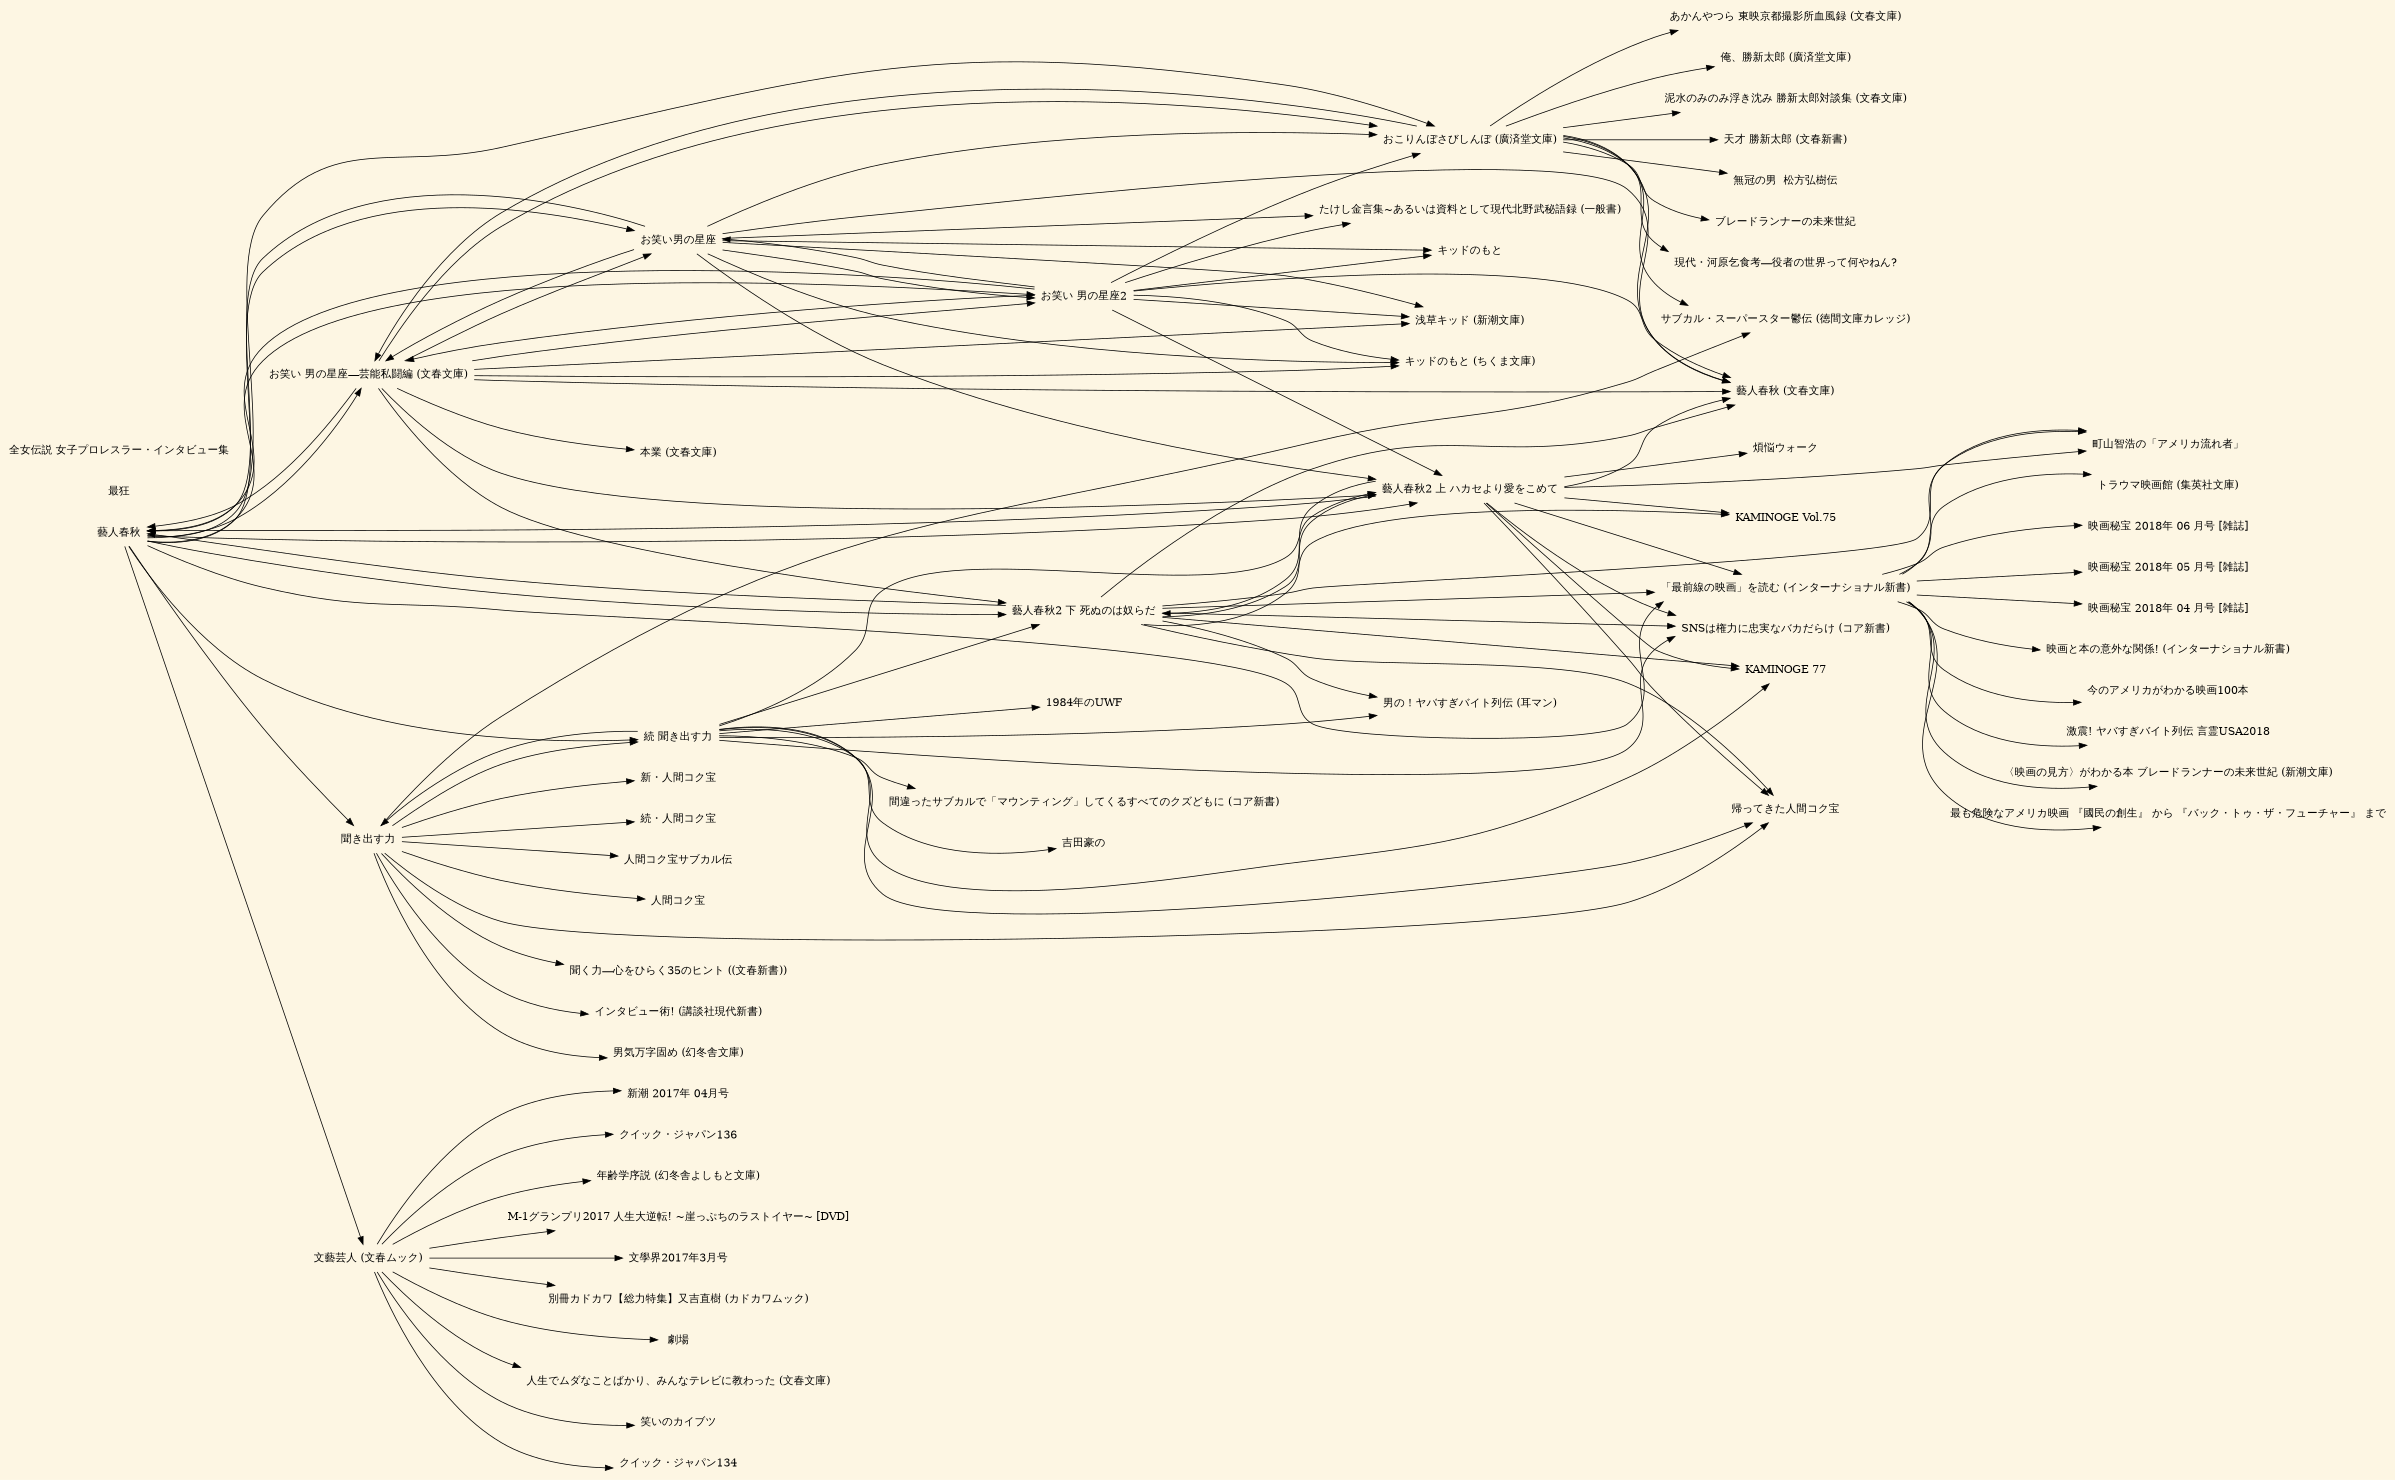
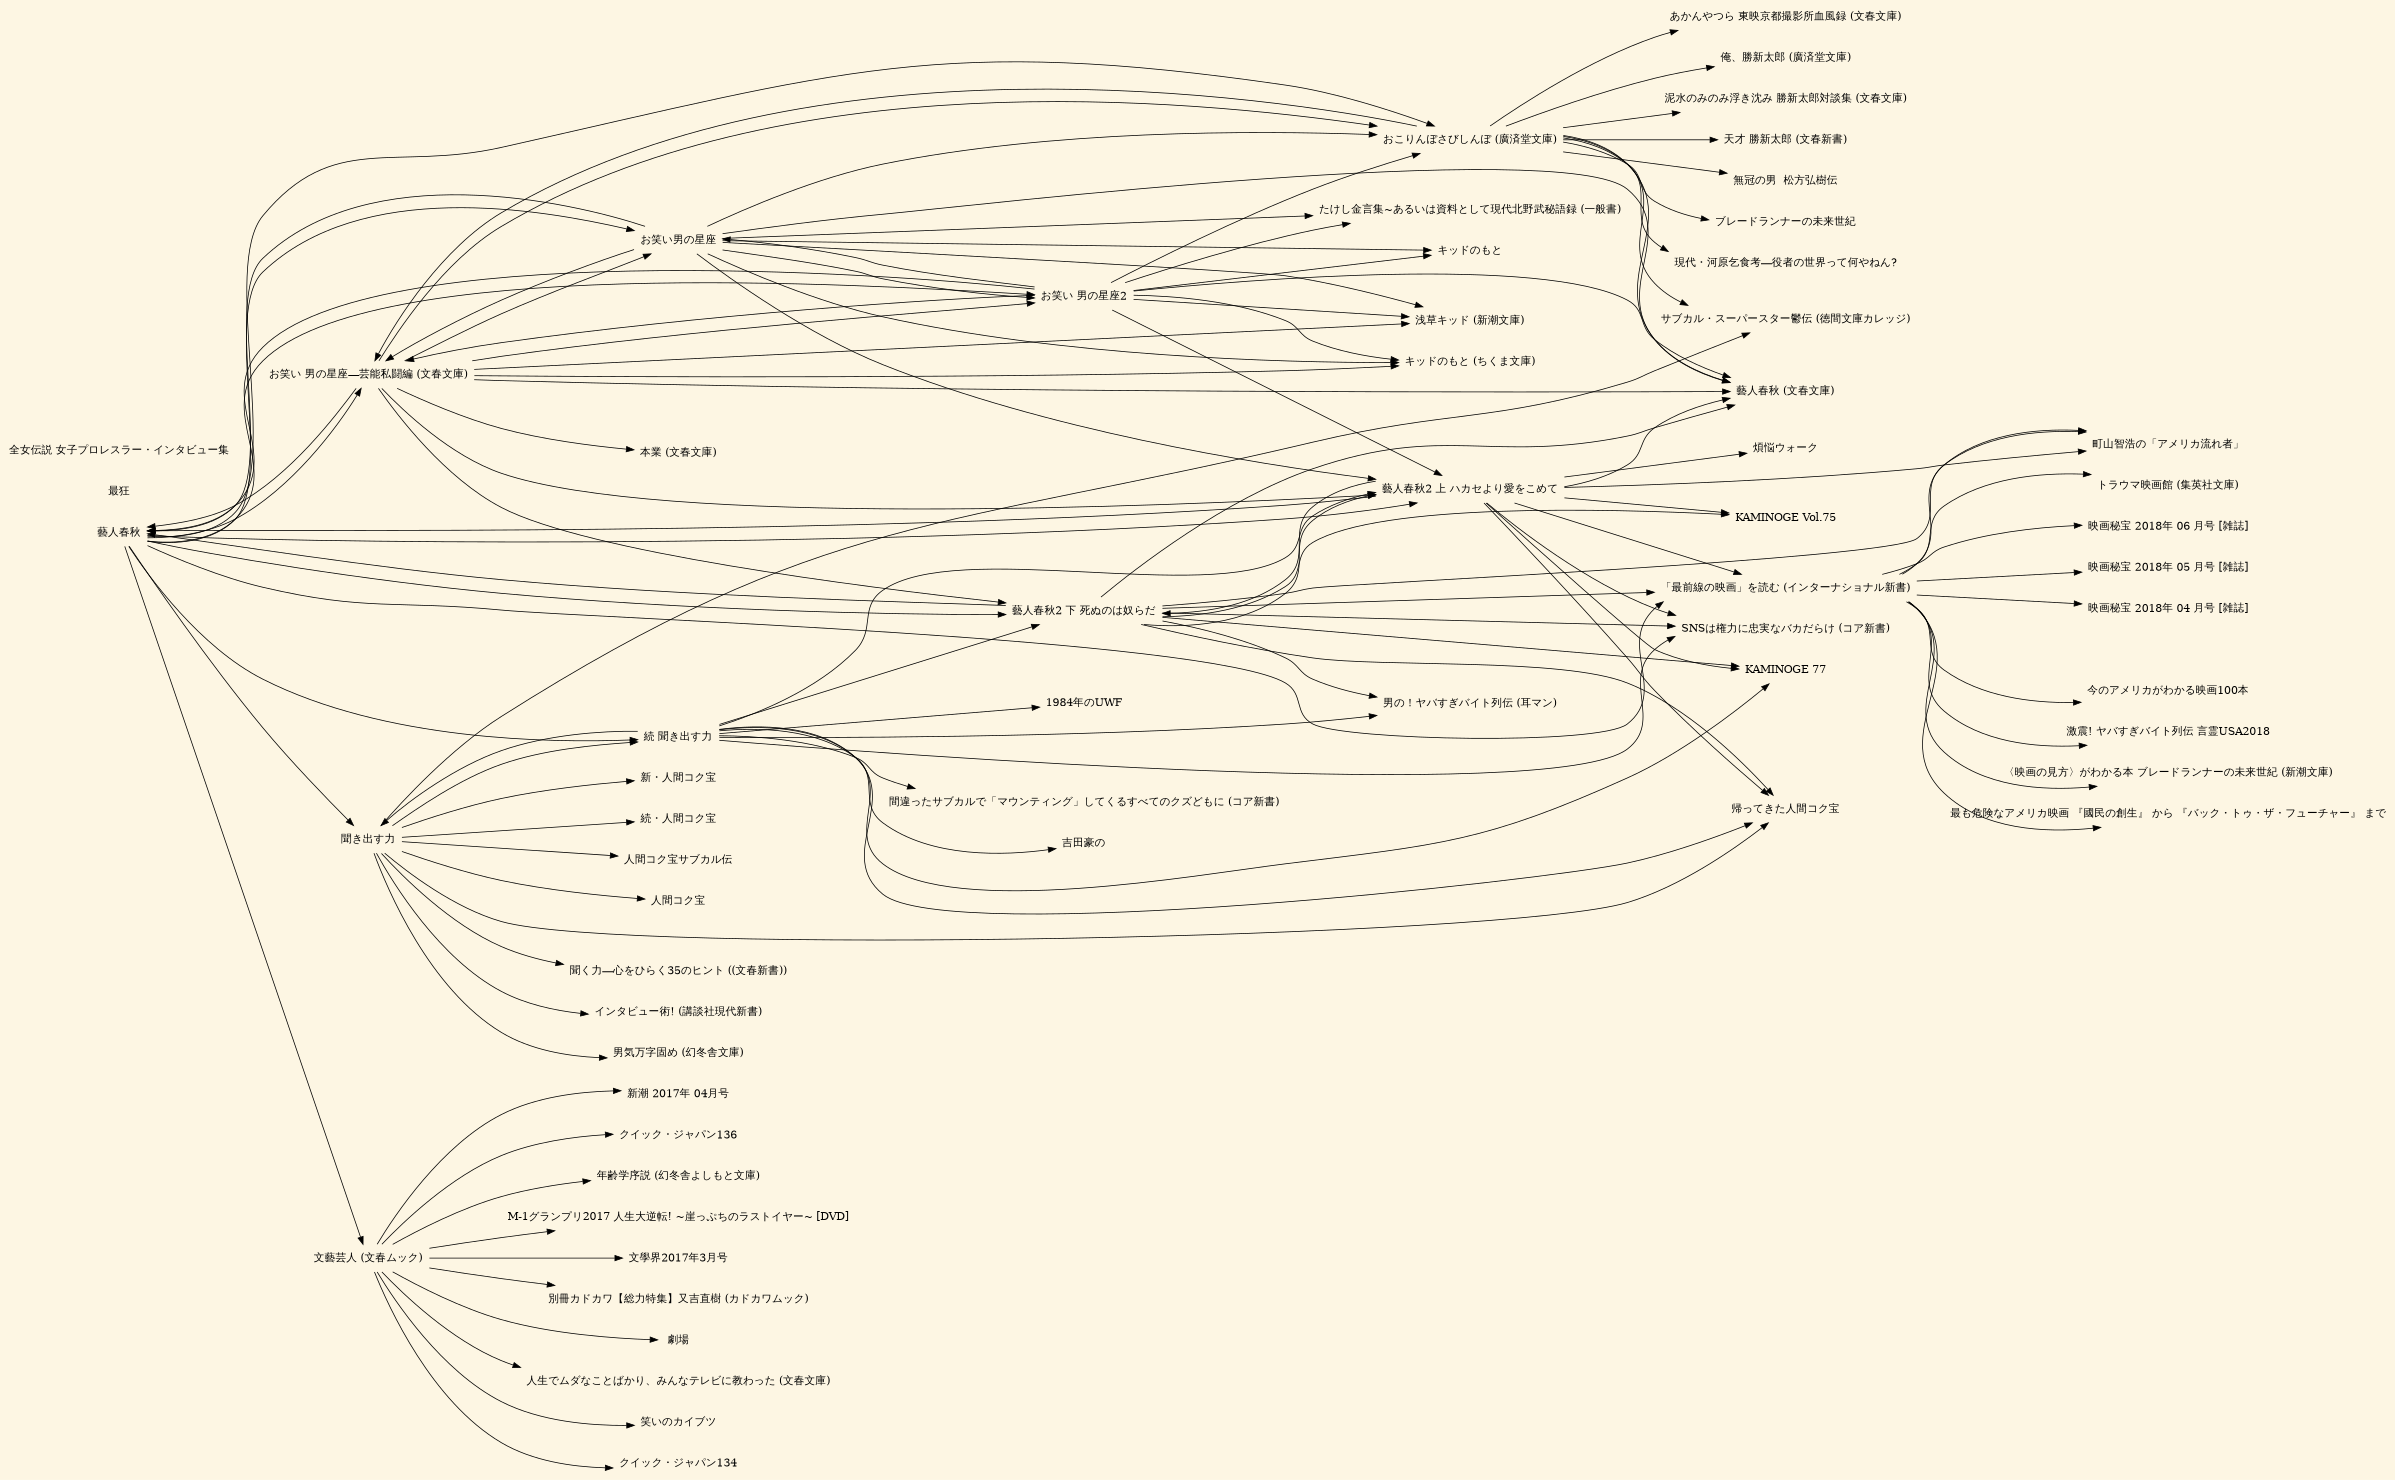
(2168, 650) -> none
